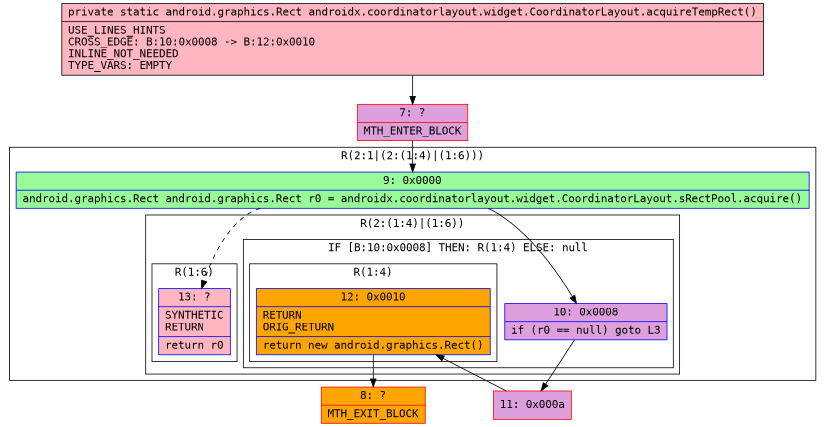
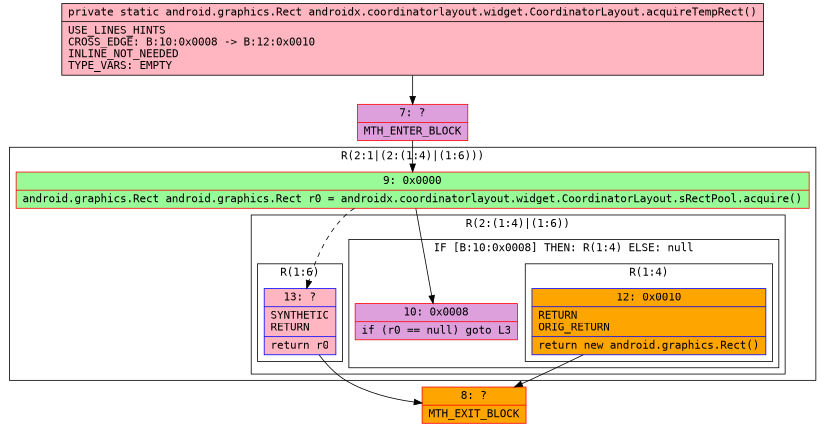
(413, 190) -> (413, 190)
(586, 322) -> (436, 322)
none -> (361, 388)
(532, 405) -> none
